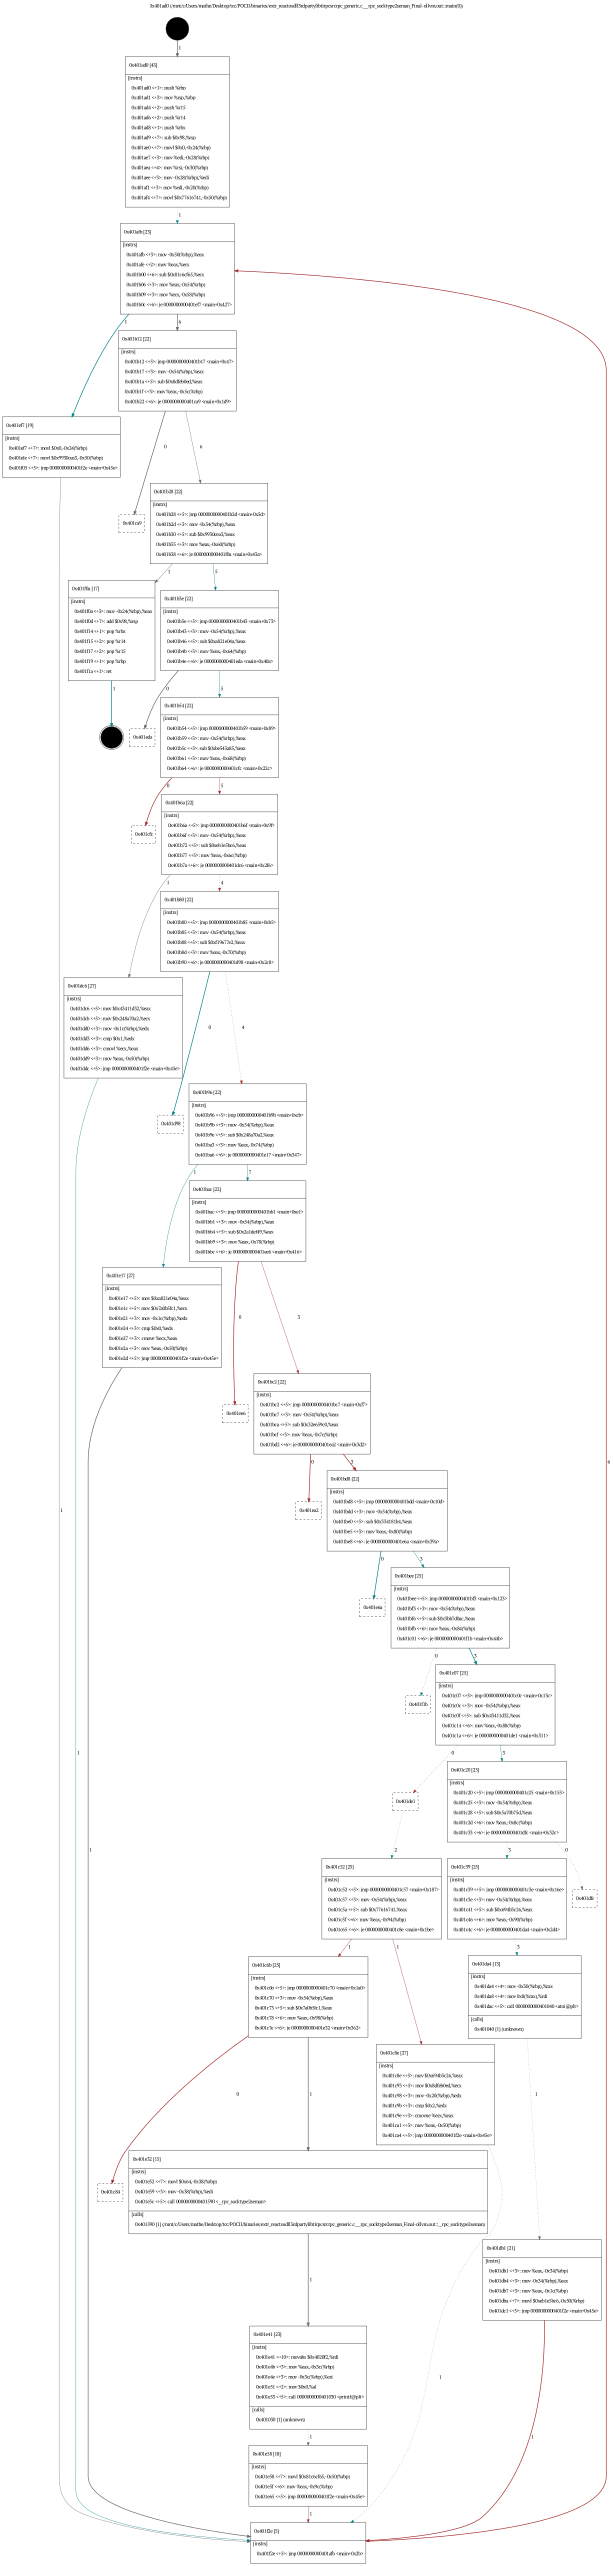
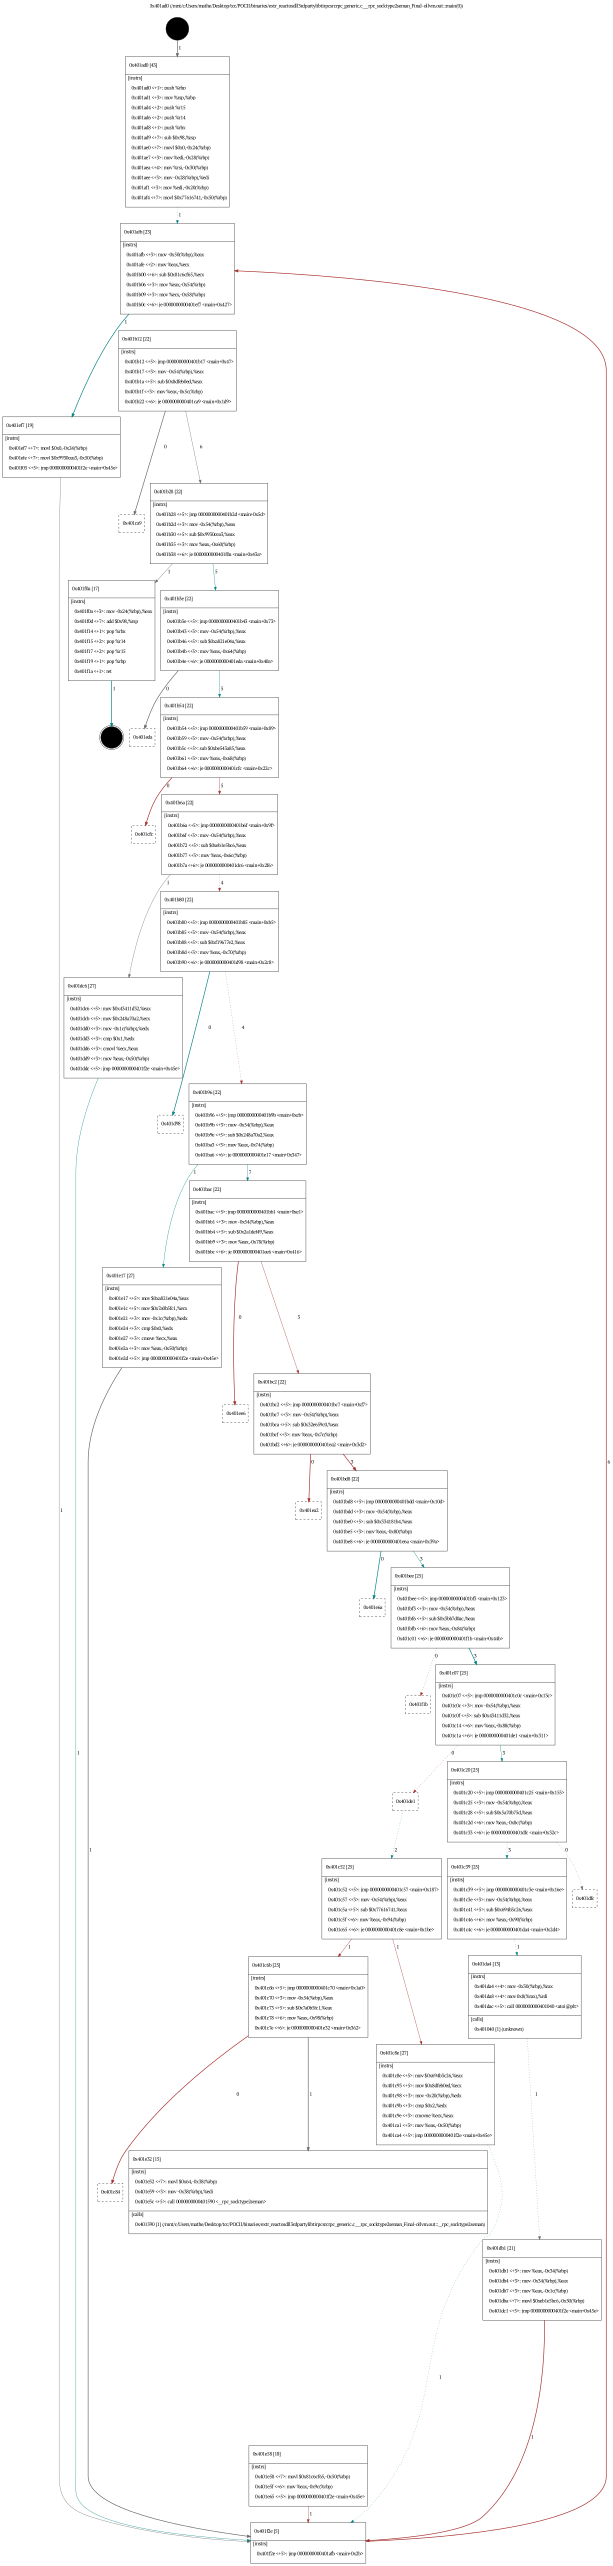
(177, 321) -> none
(429, 1670) -> (429, 1670)
(518, 1947) -> (518, 1947)
(308, 2378) -> none
